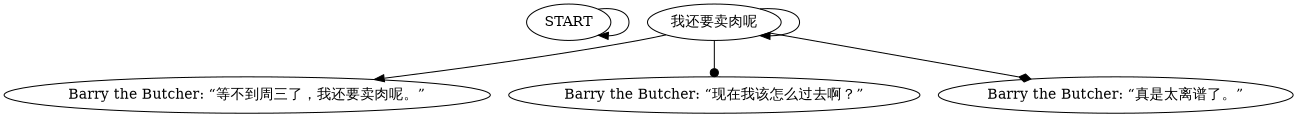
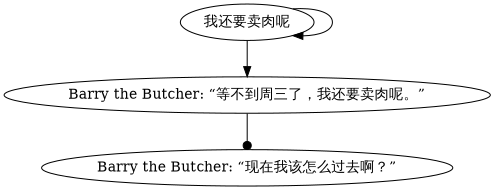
(569, 22) -> none
(714, 55) -> (247, 127)
(1116, 95) -> none
